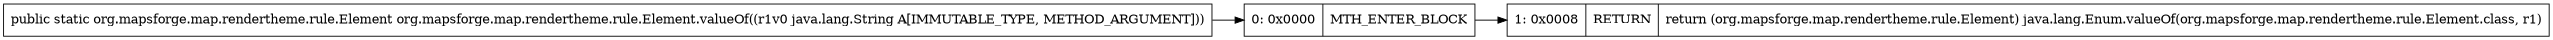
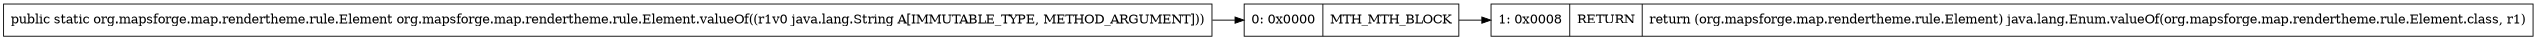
(1399, 20) -> (1391, 20)
